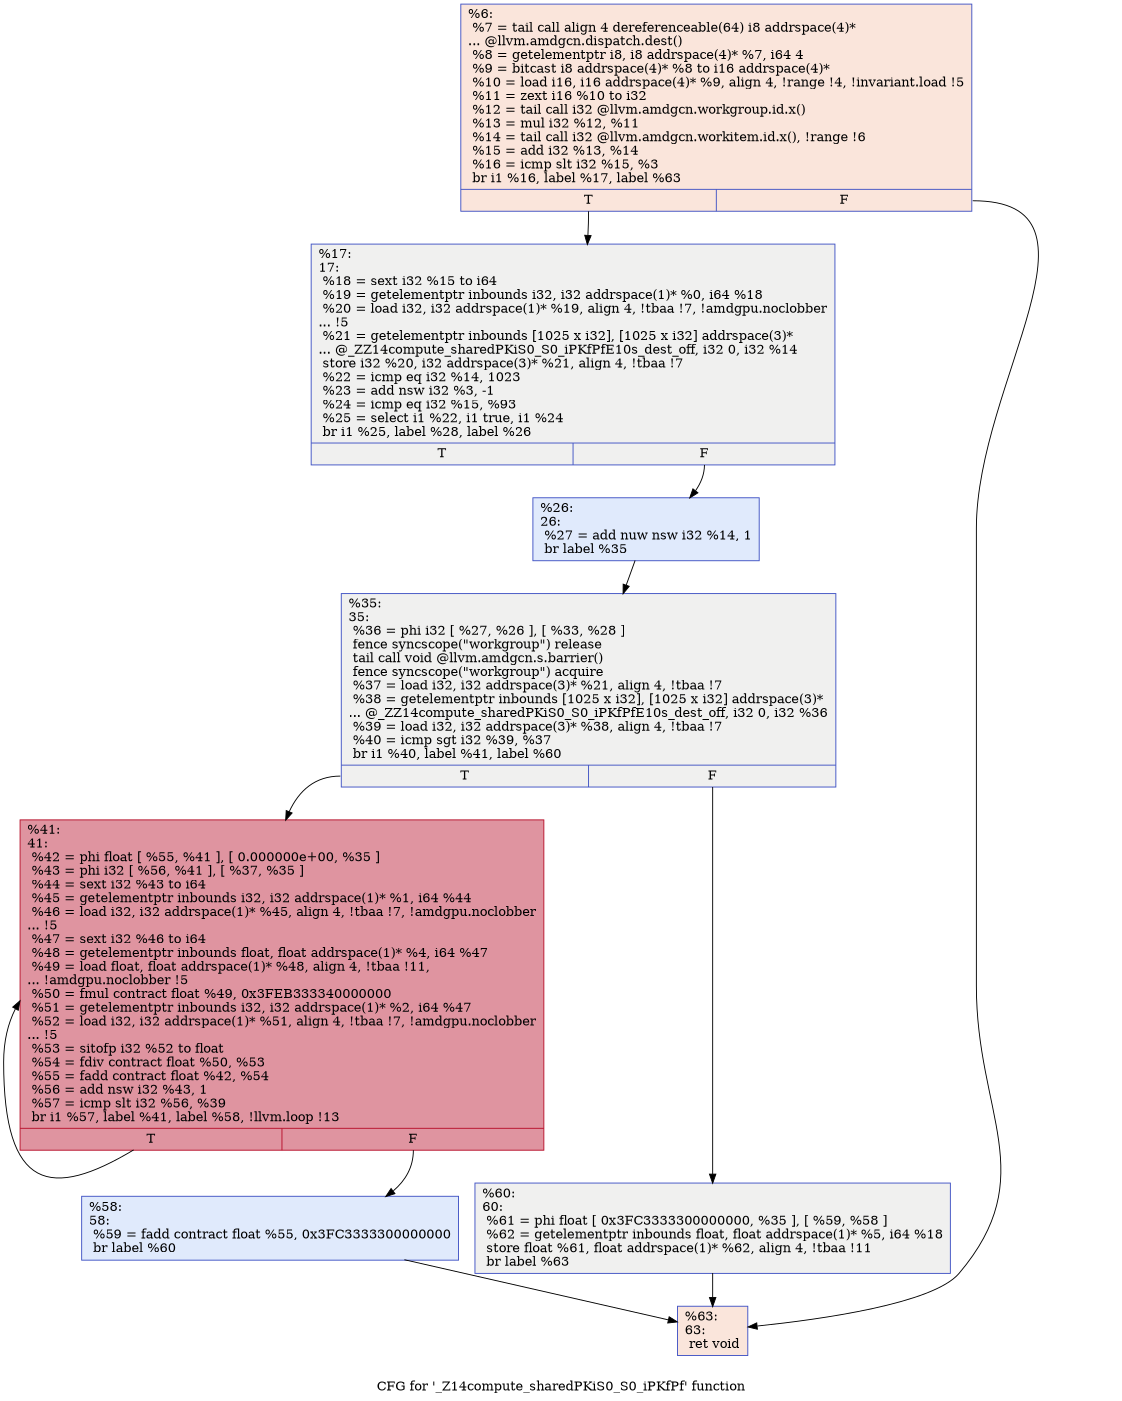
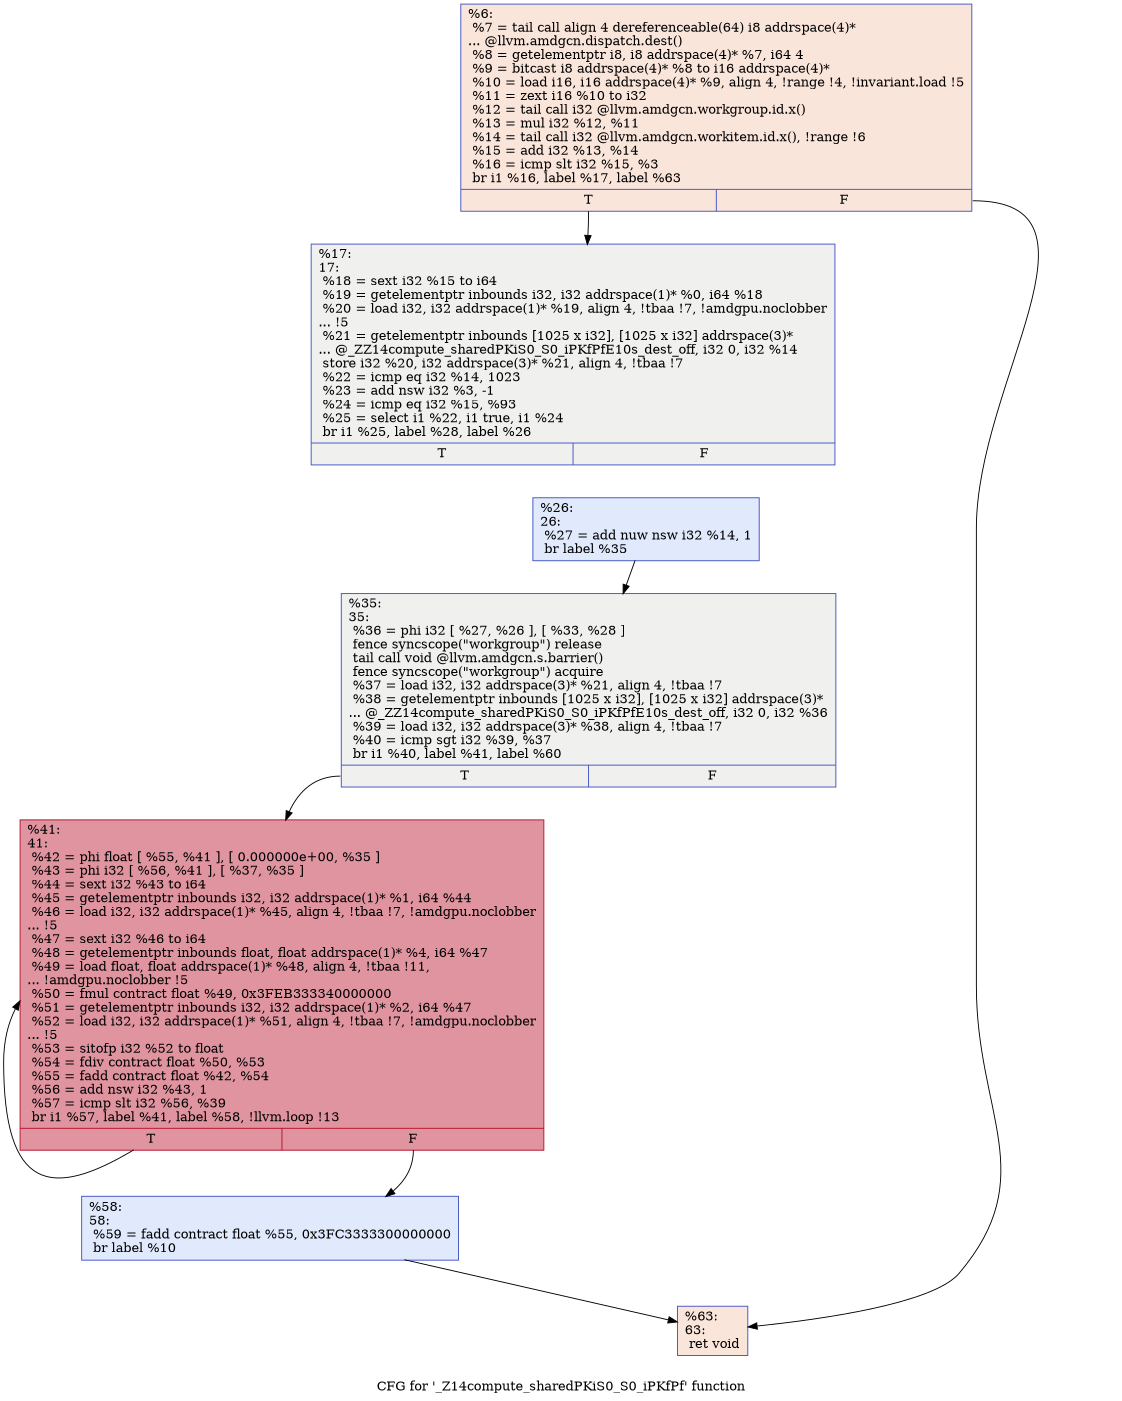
(702, 478) -> none
(713, 1228) -> none
(133, 1248) -> (133, 1248)
